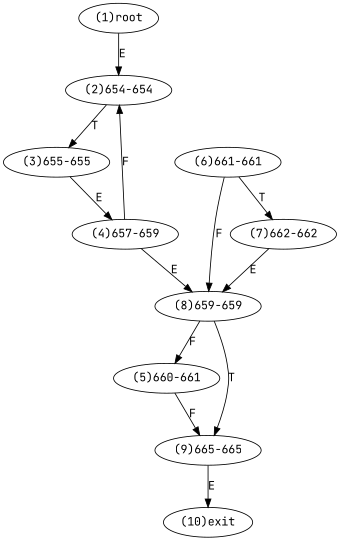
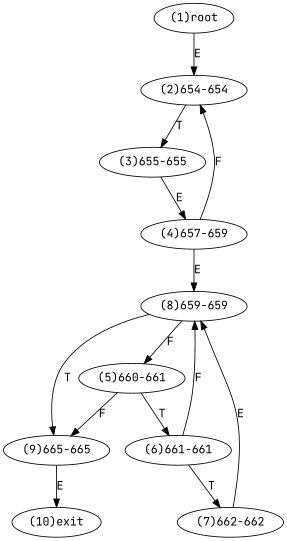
none -> (153, 411)
